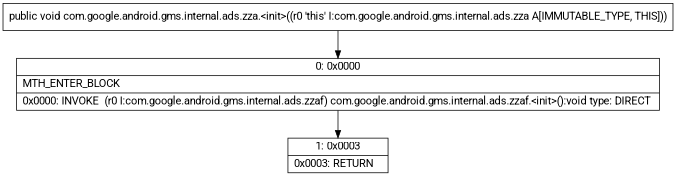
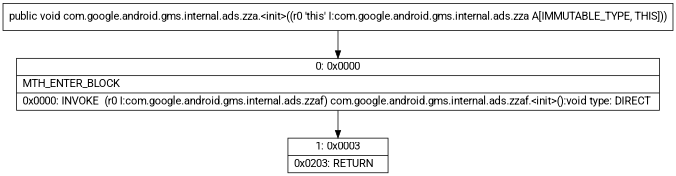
(338, 164) -> (338, 164)
